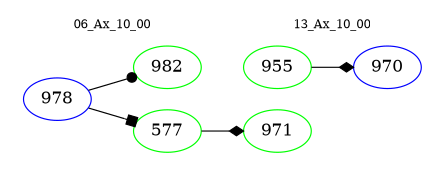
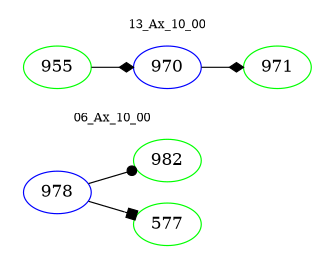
(218, 131) -> (215, 67)
